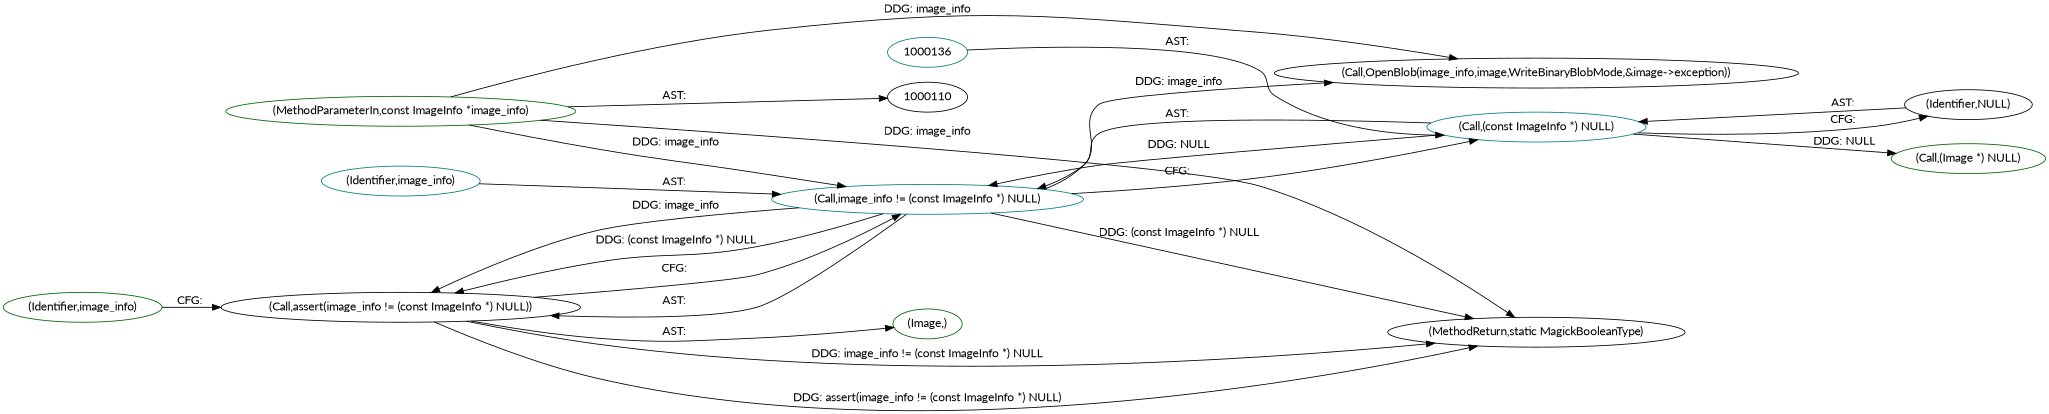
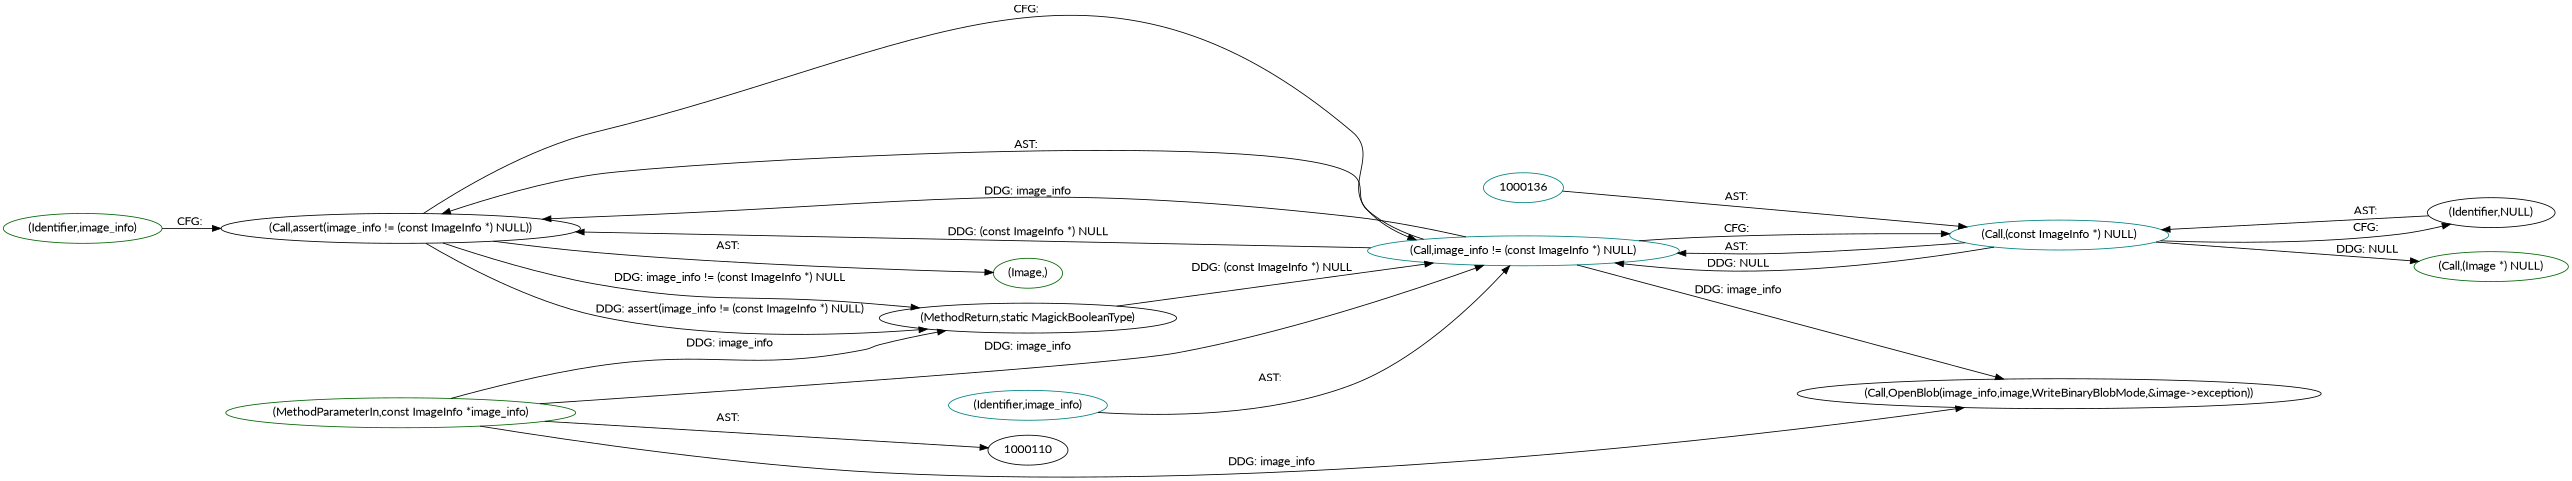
(1228, 265) -> (1271, 285)
